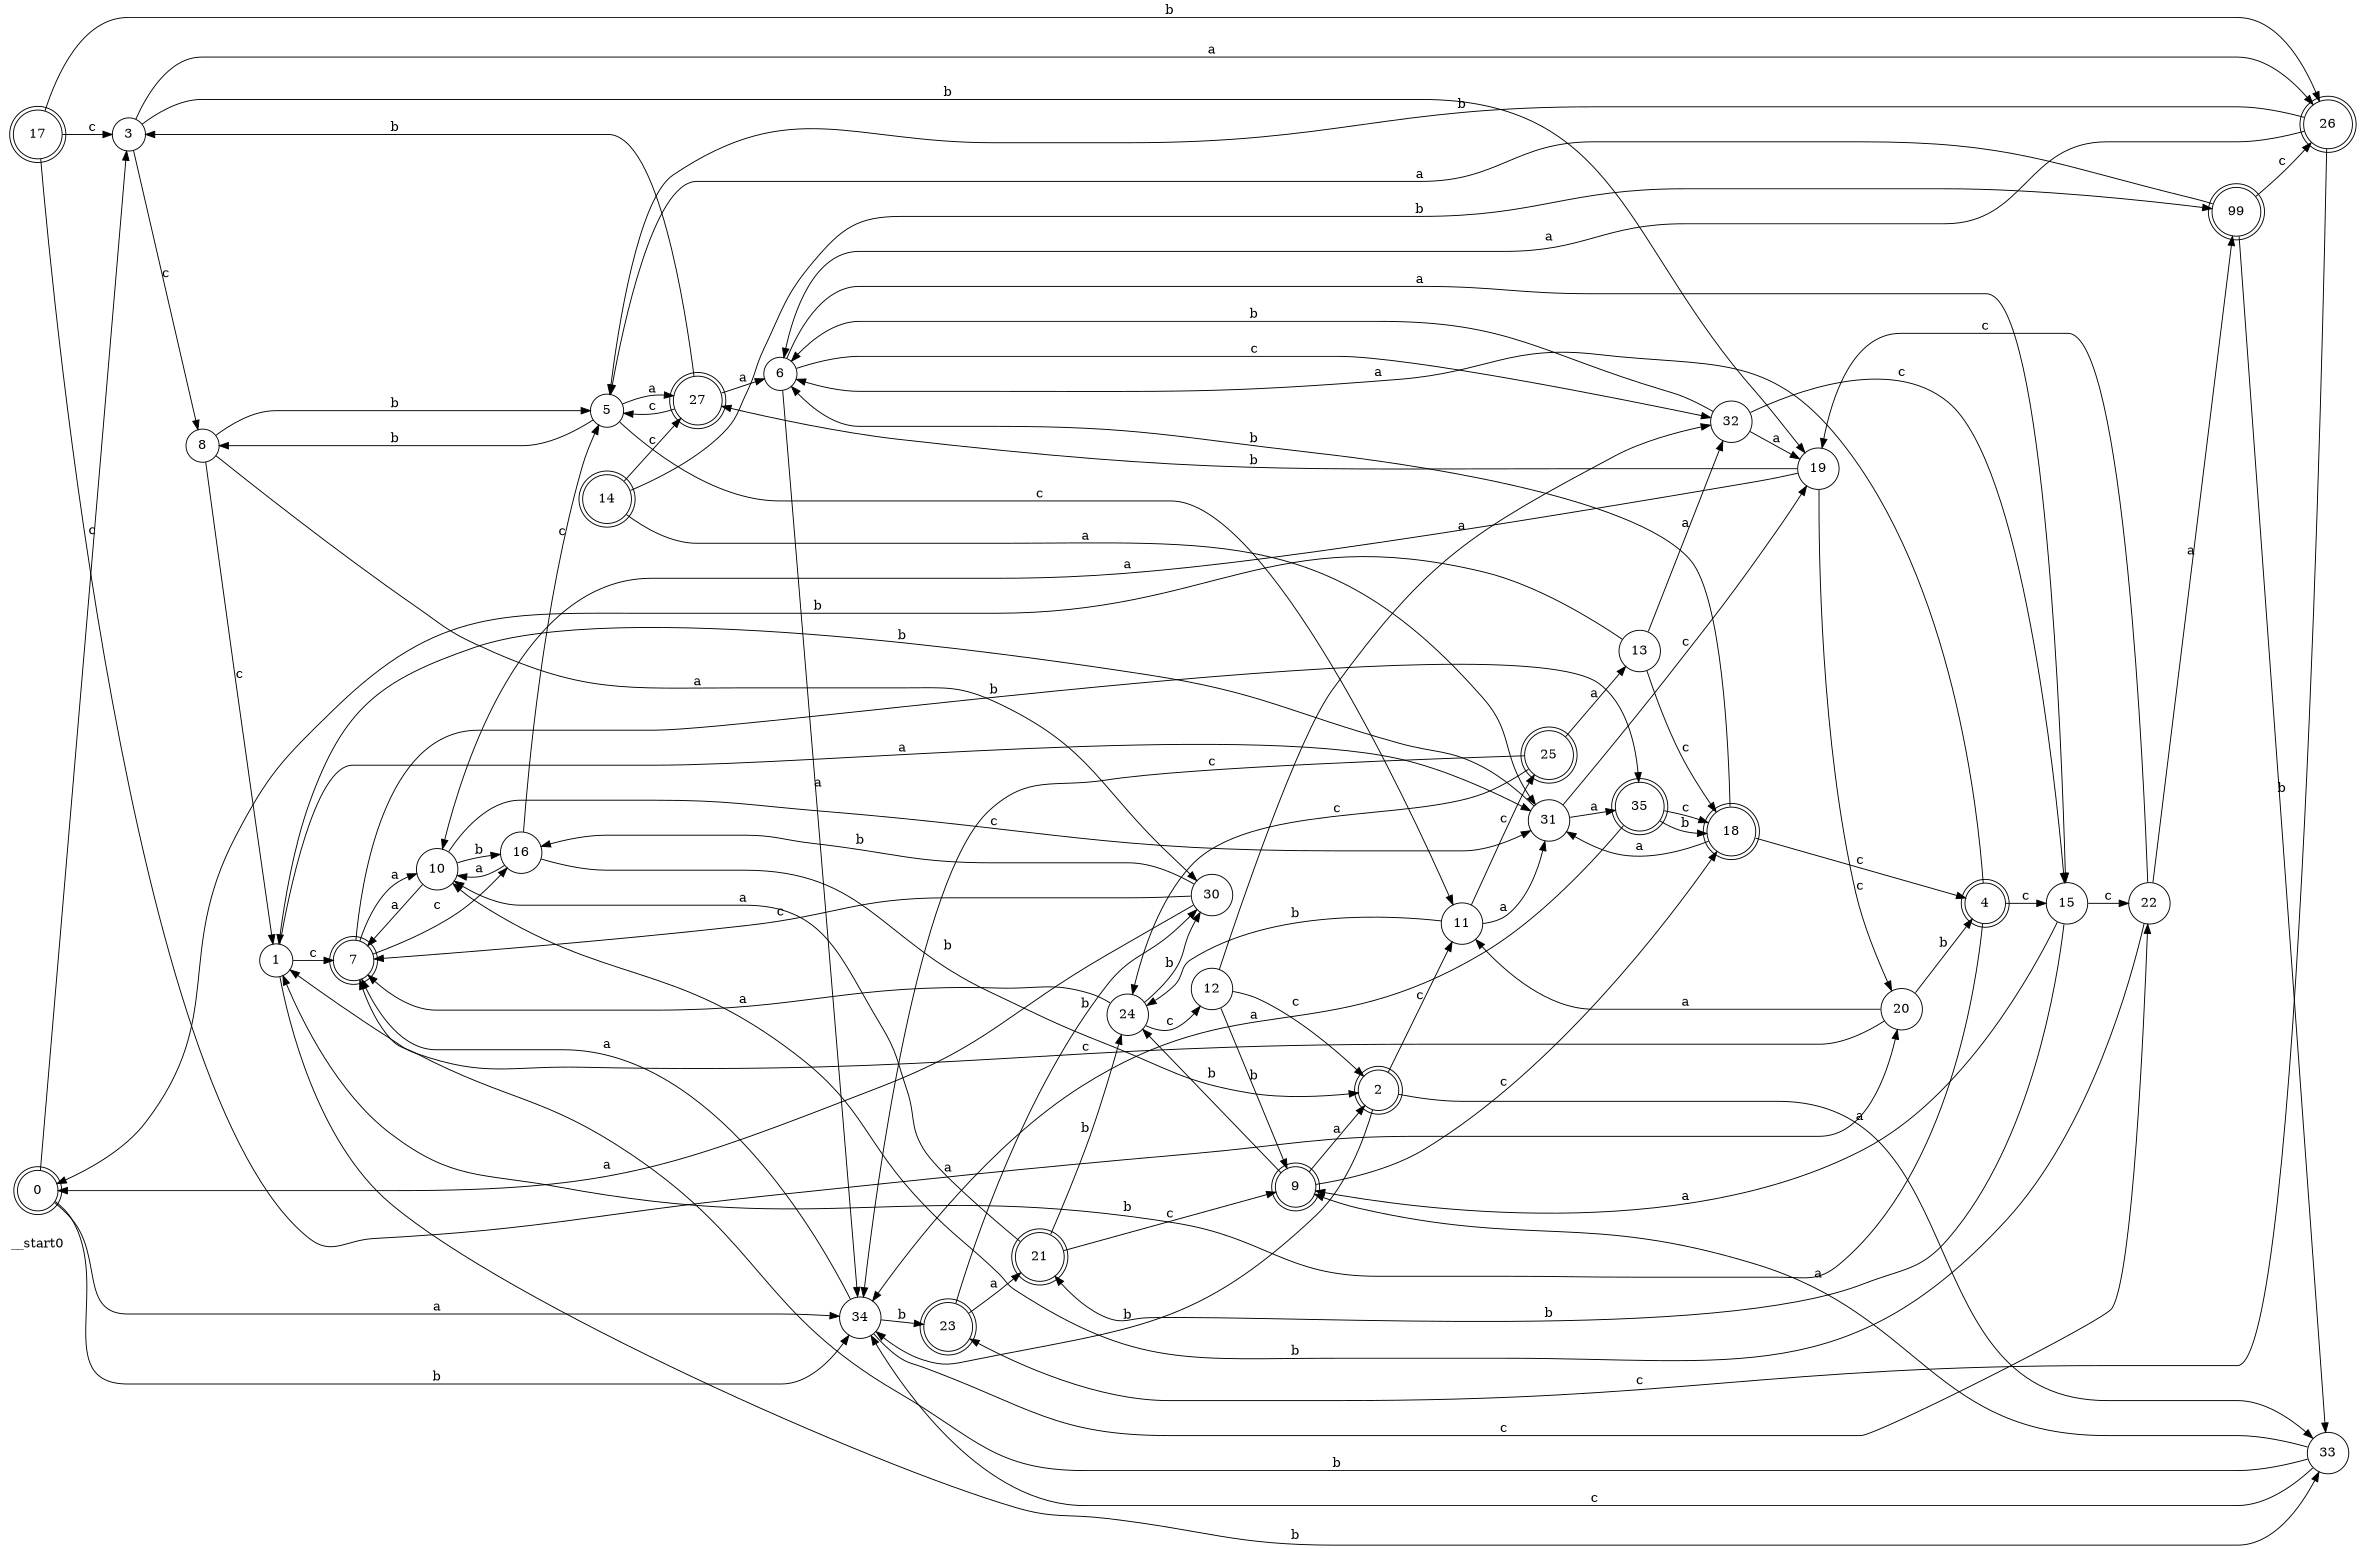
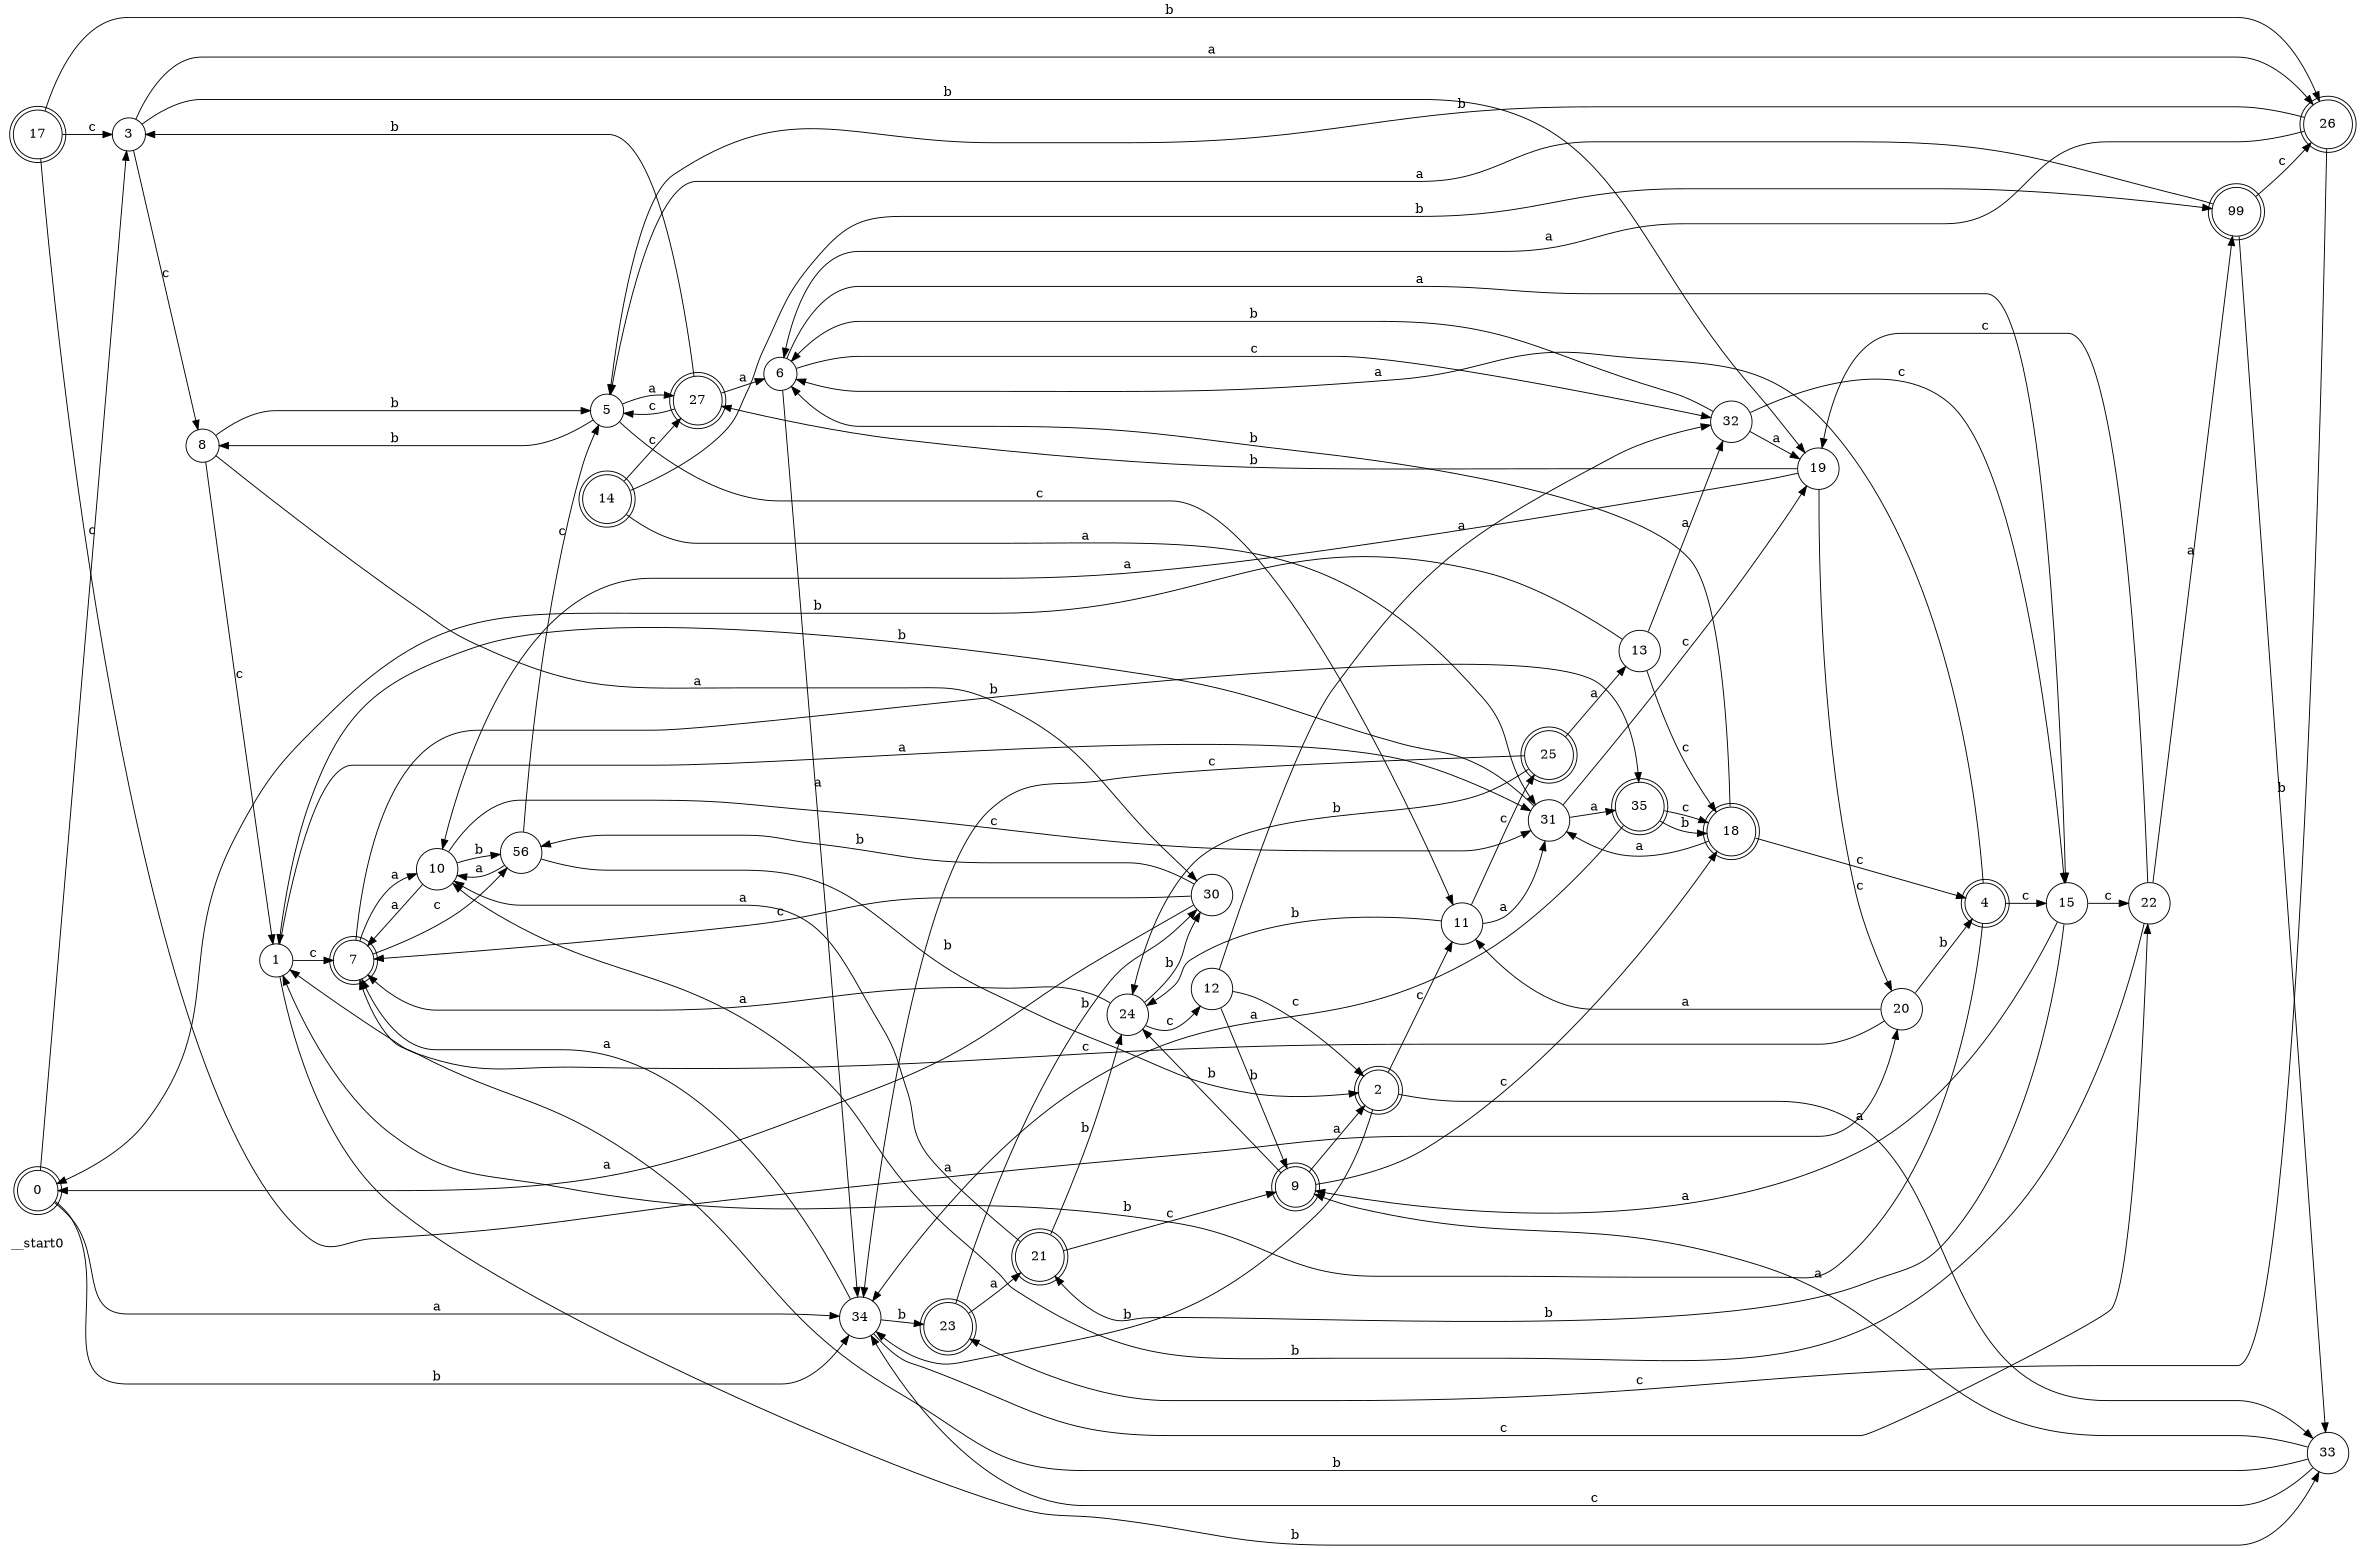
(1337, 809) -> (1337, 809)
(521, 853) -> (521, 853)
